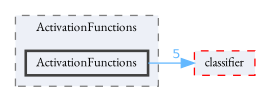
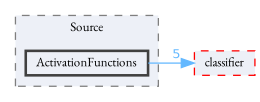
(87, 28) -> (87, 28)
